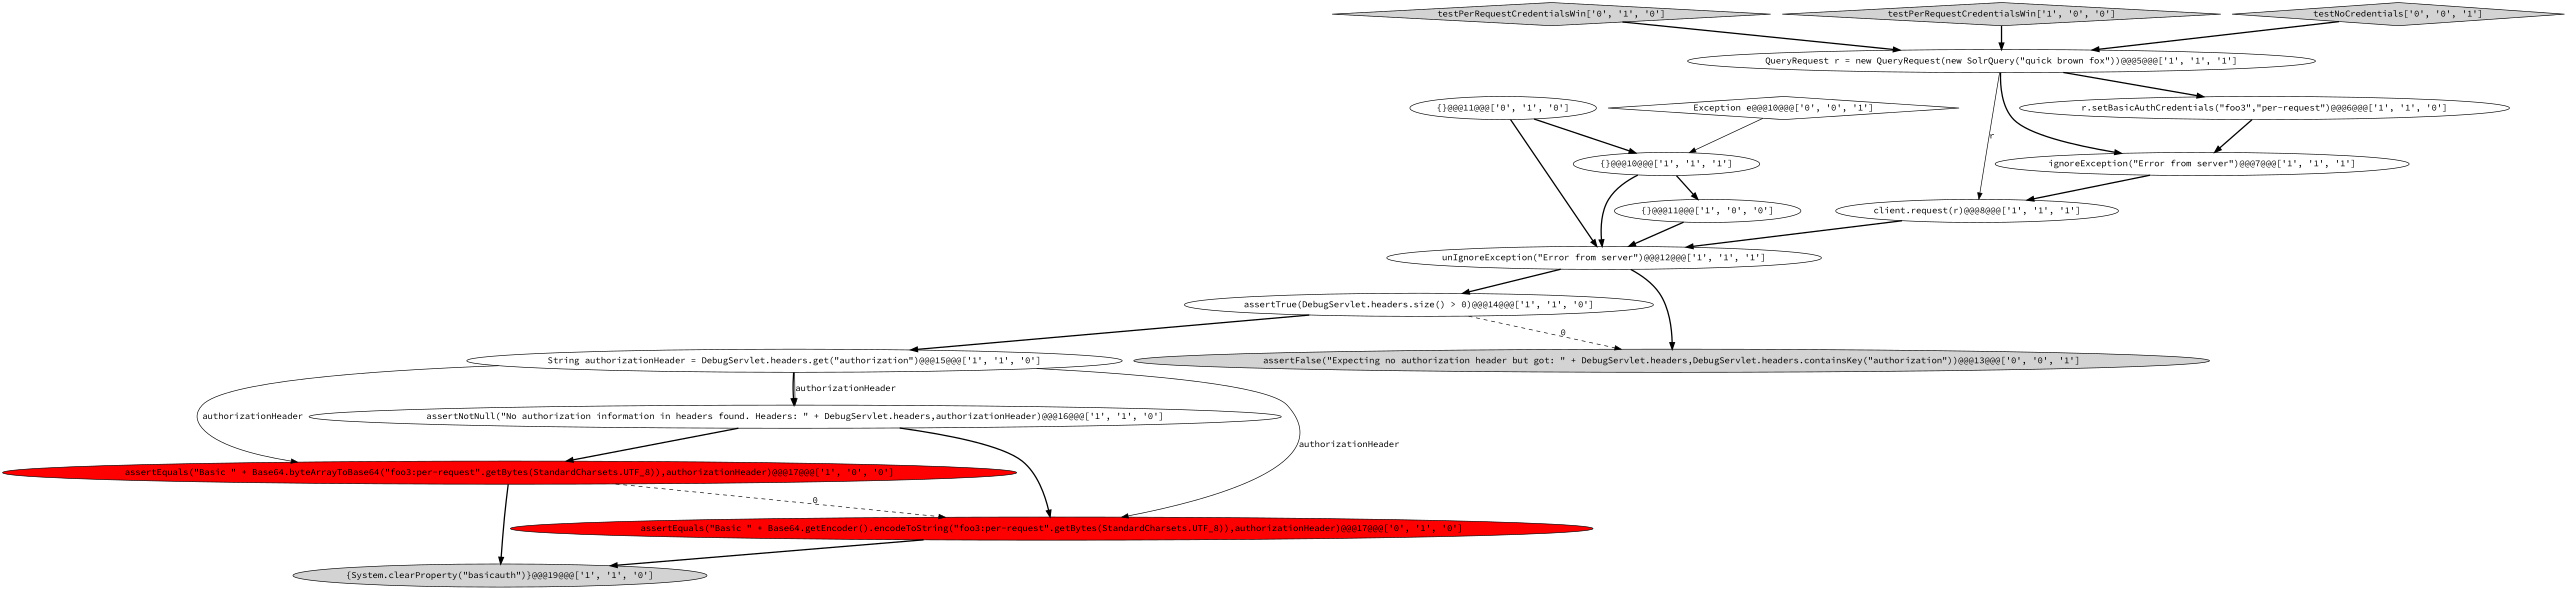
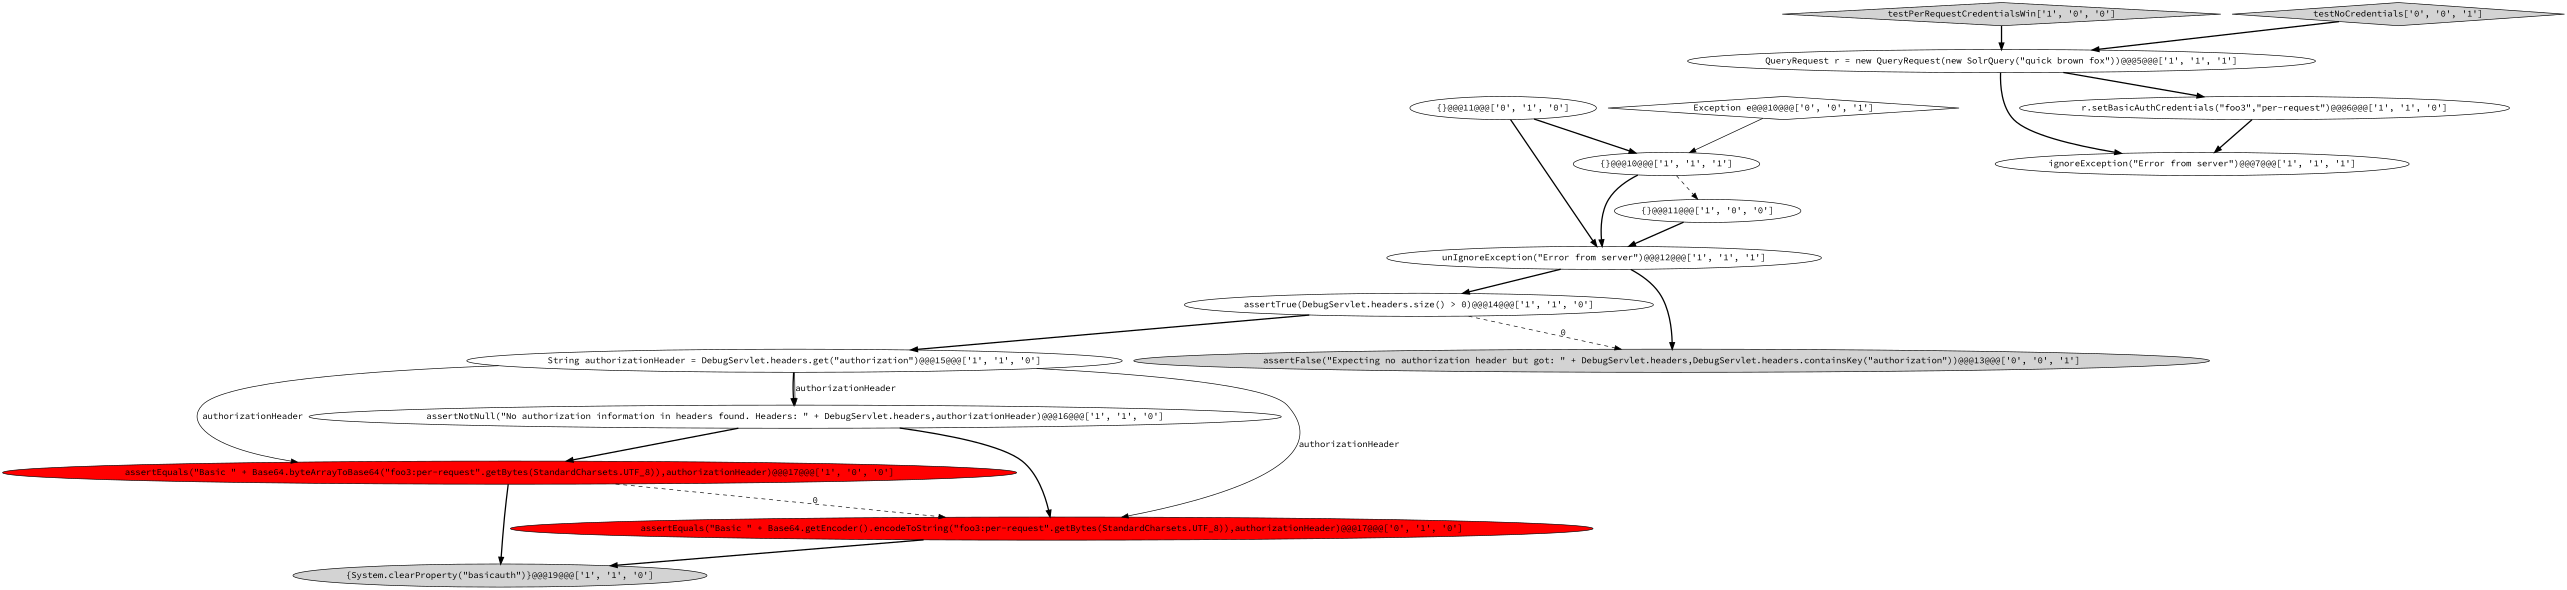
(1551, 14) -> none
(1685, 185) -> (1685, 185)
(1977, 211) -> none
